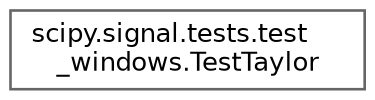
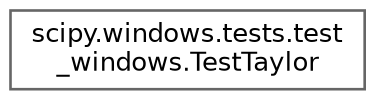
(188, 50) -> (188, 50)
